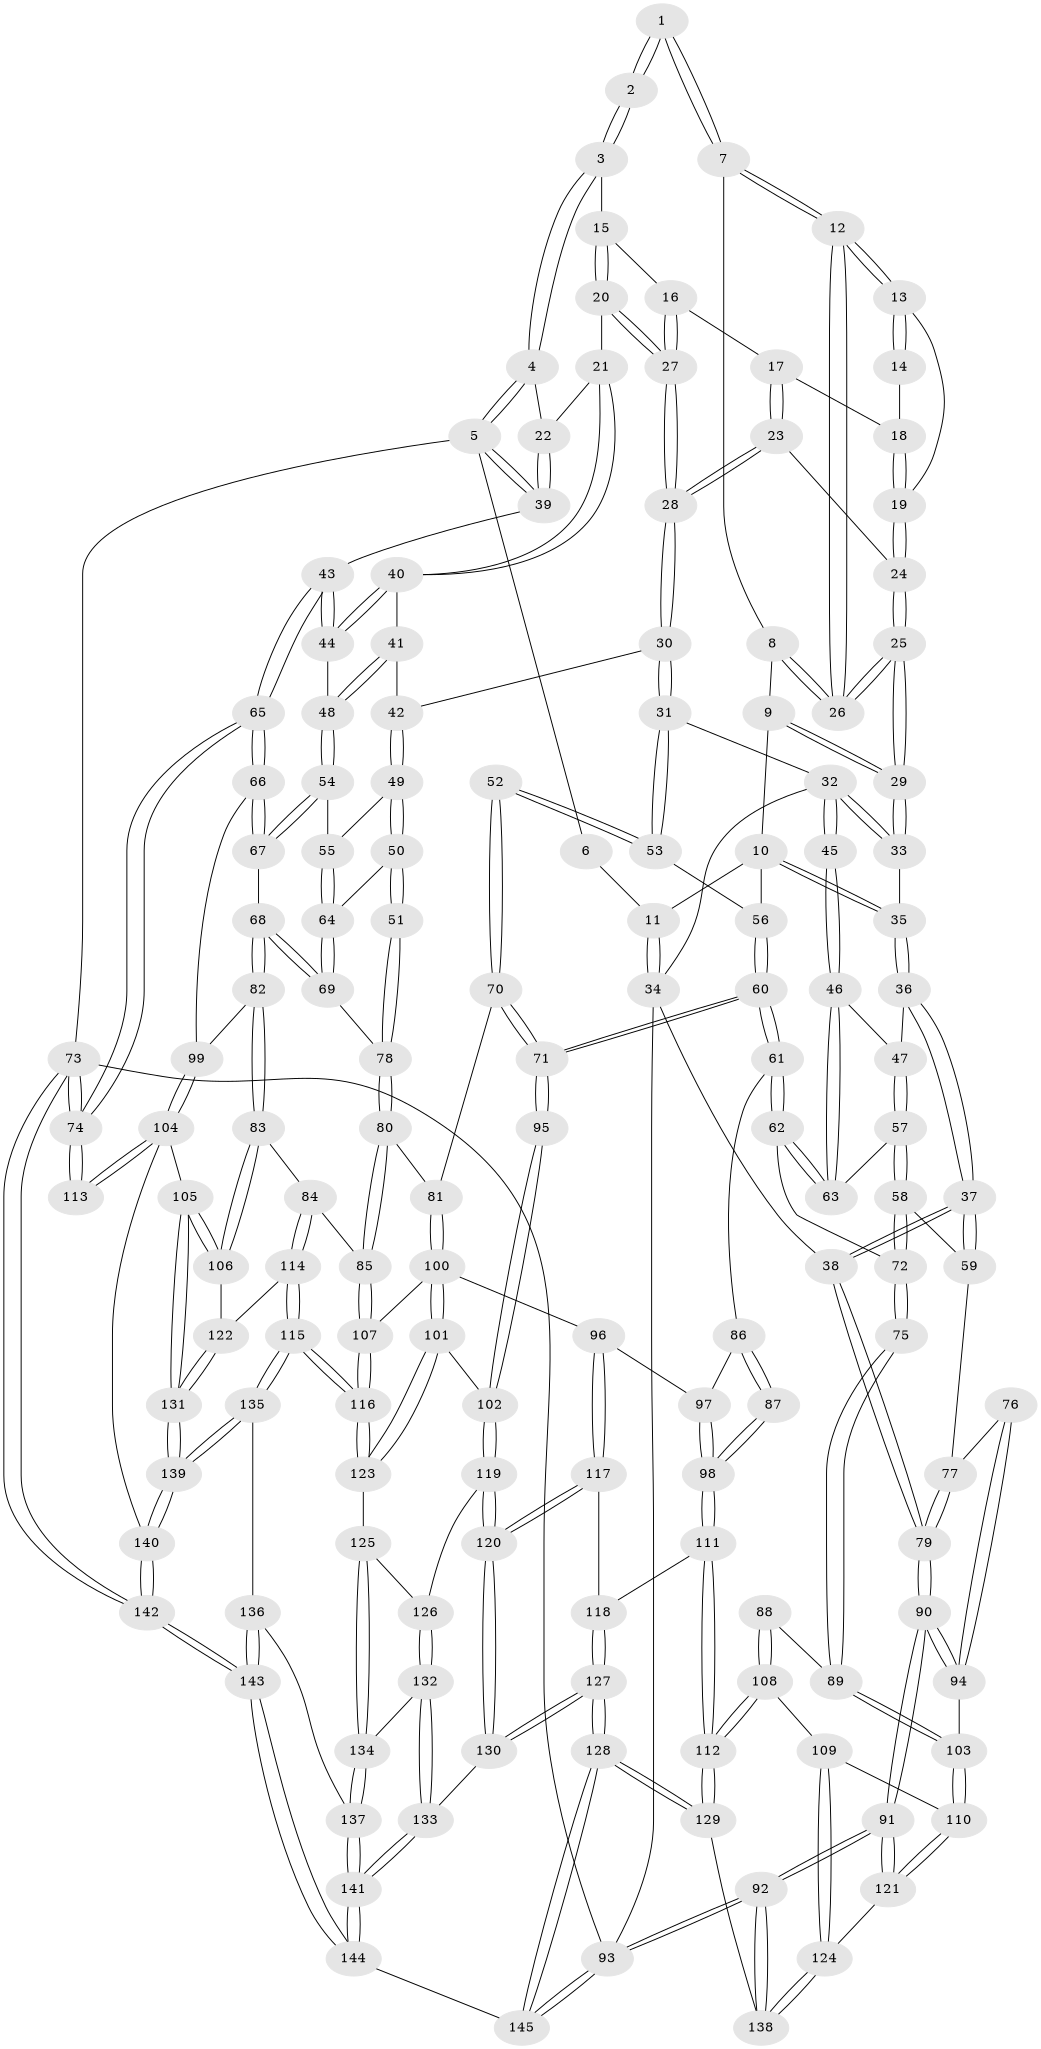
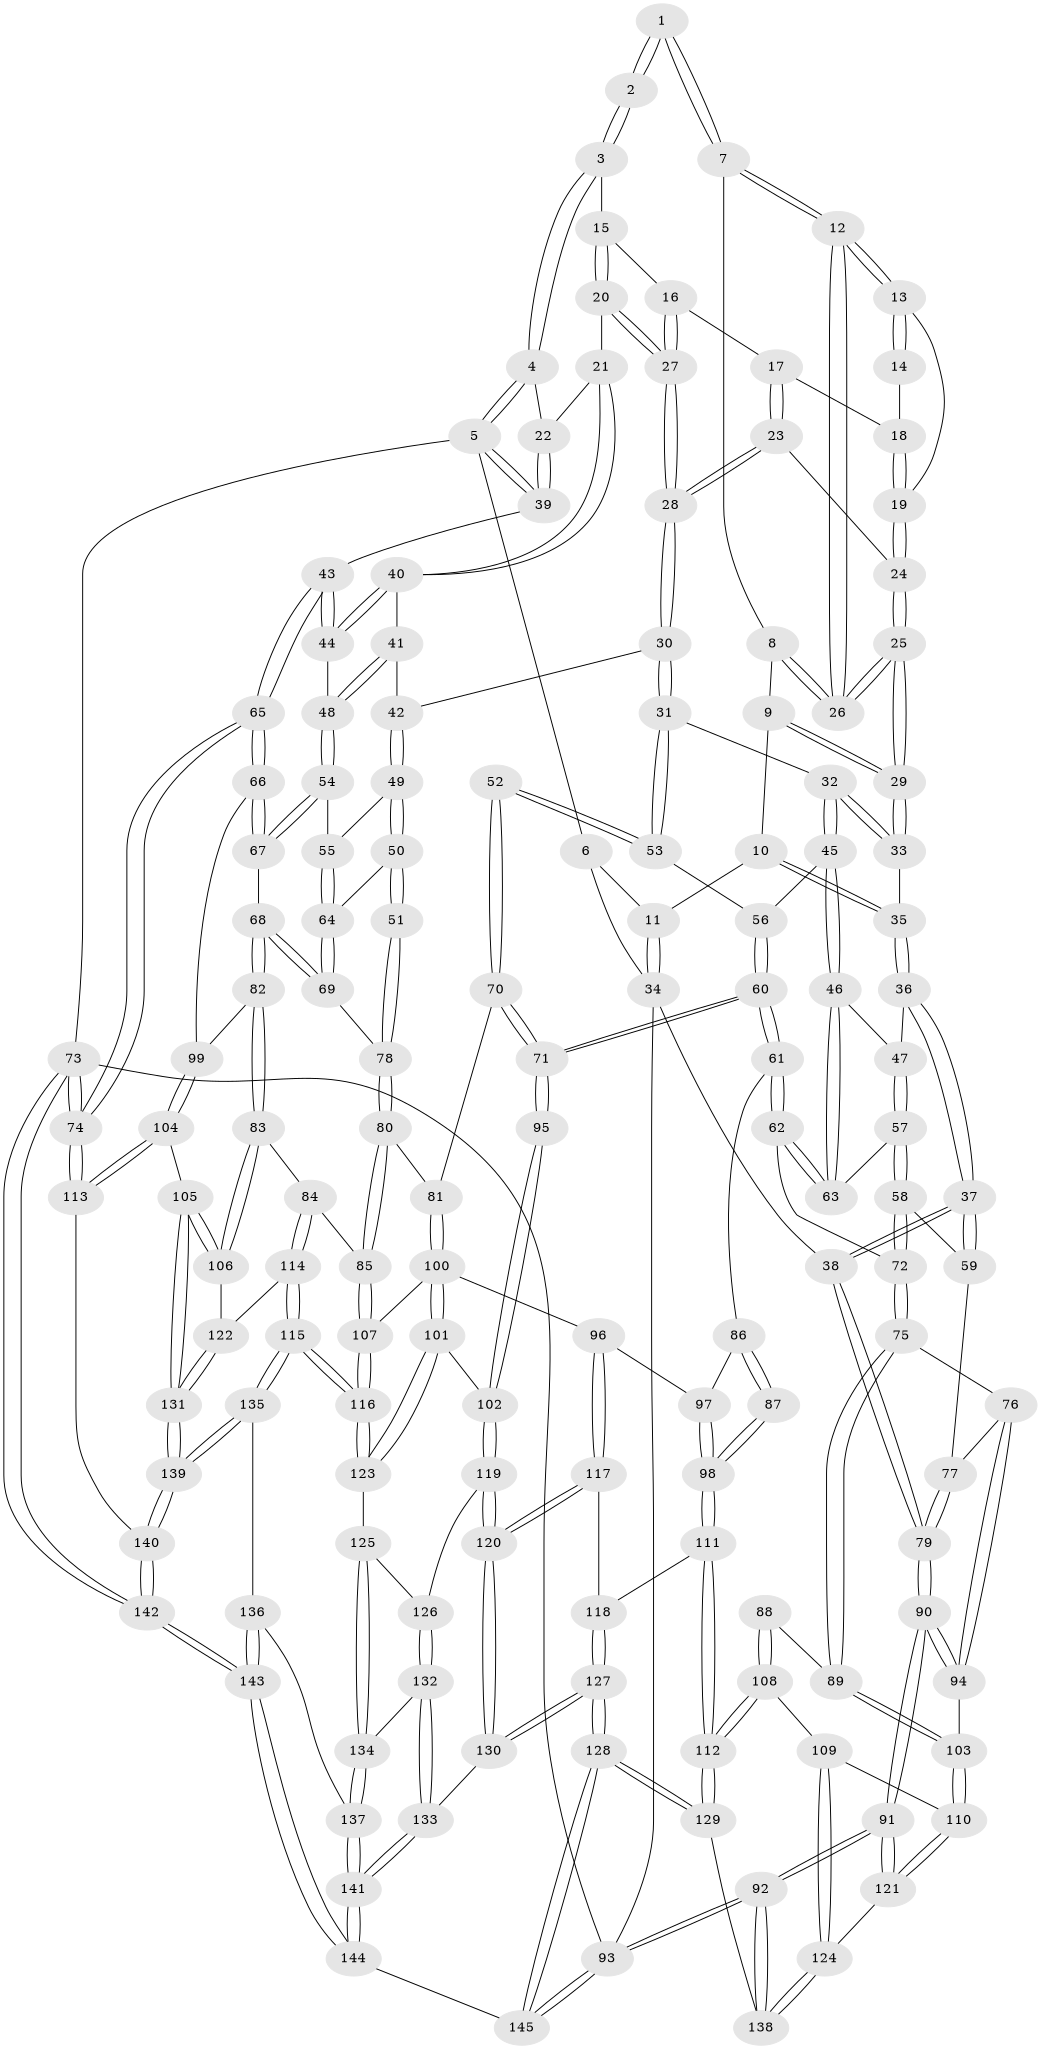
(710, 860) -> (612, 924)
(761, 886) -> (796, 886)
(112, 1334) -> (76, 1380)
none -> (953, 1368)
